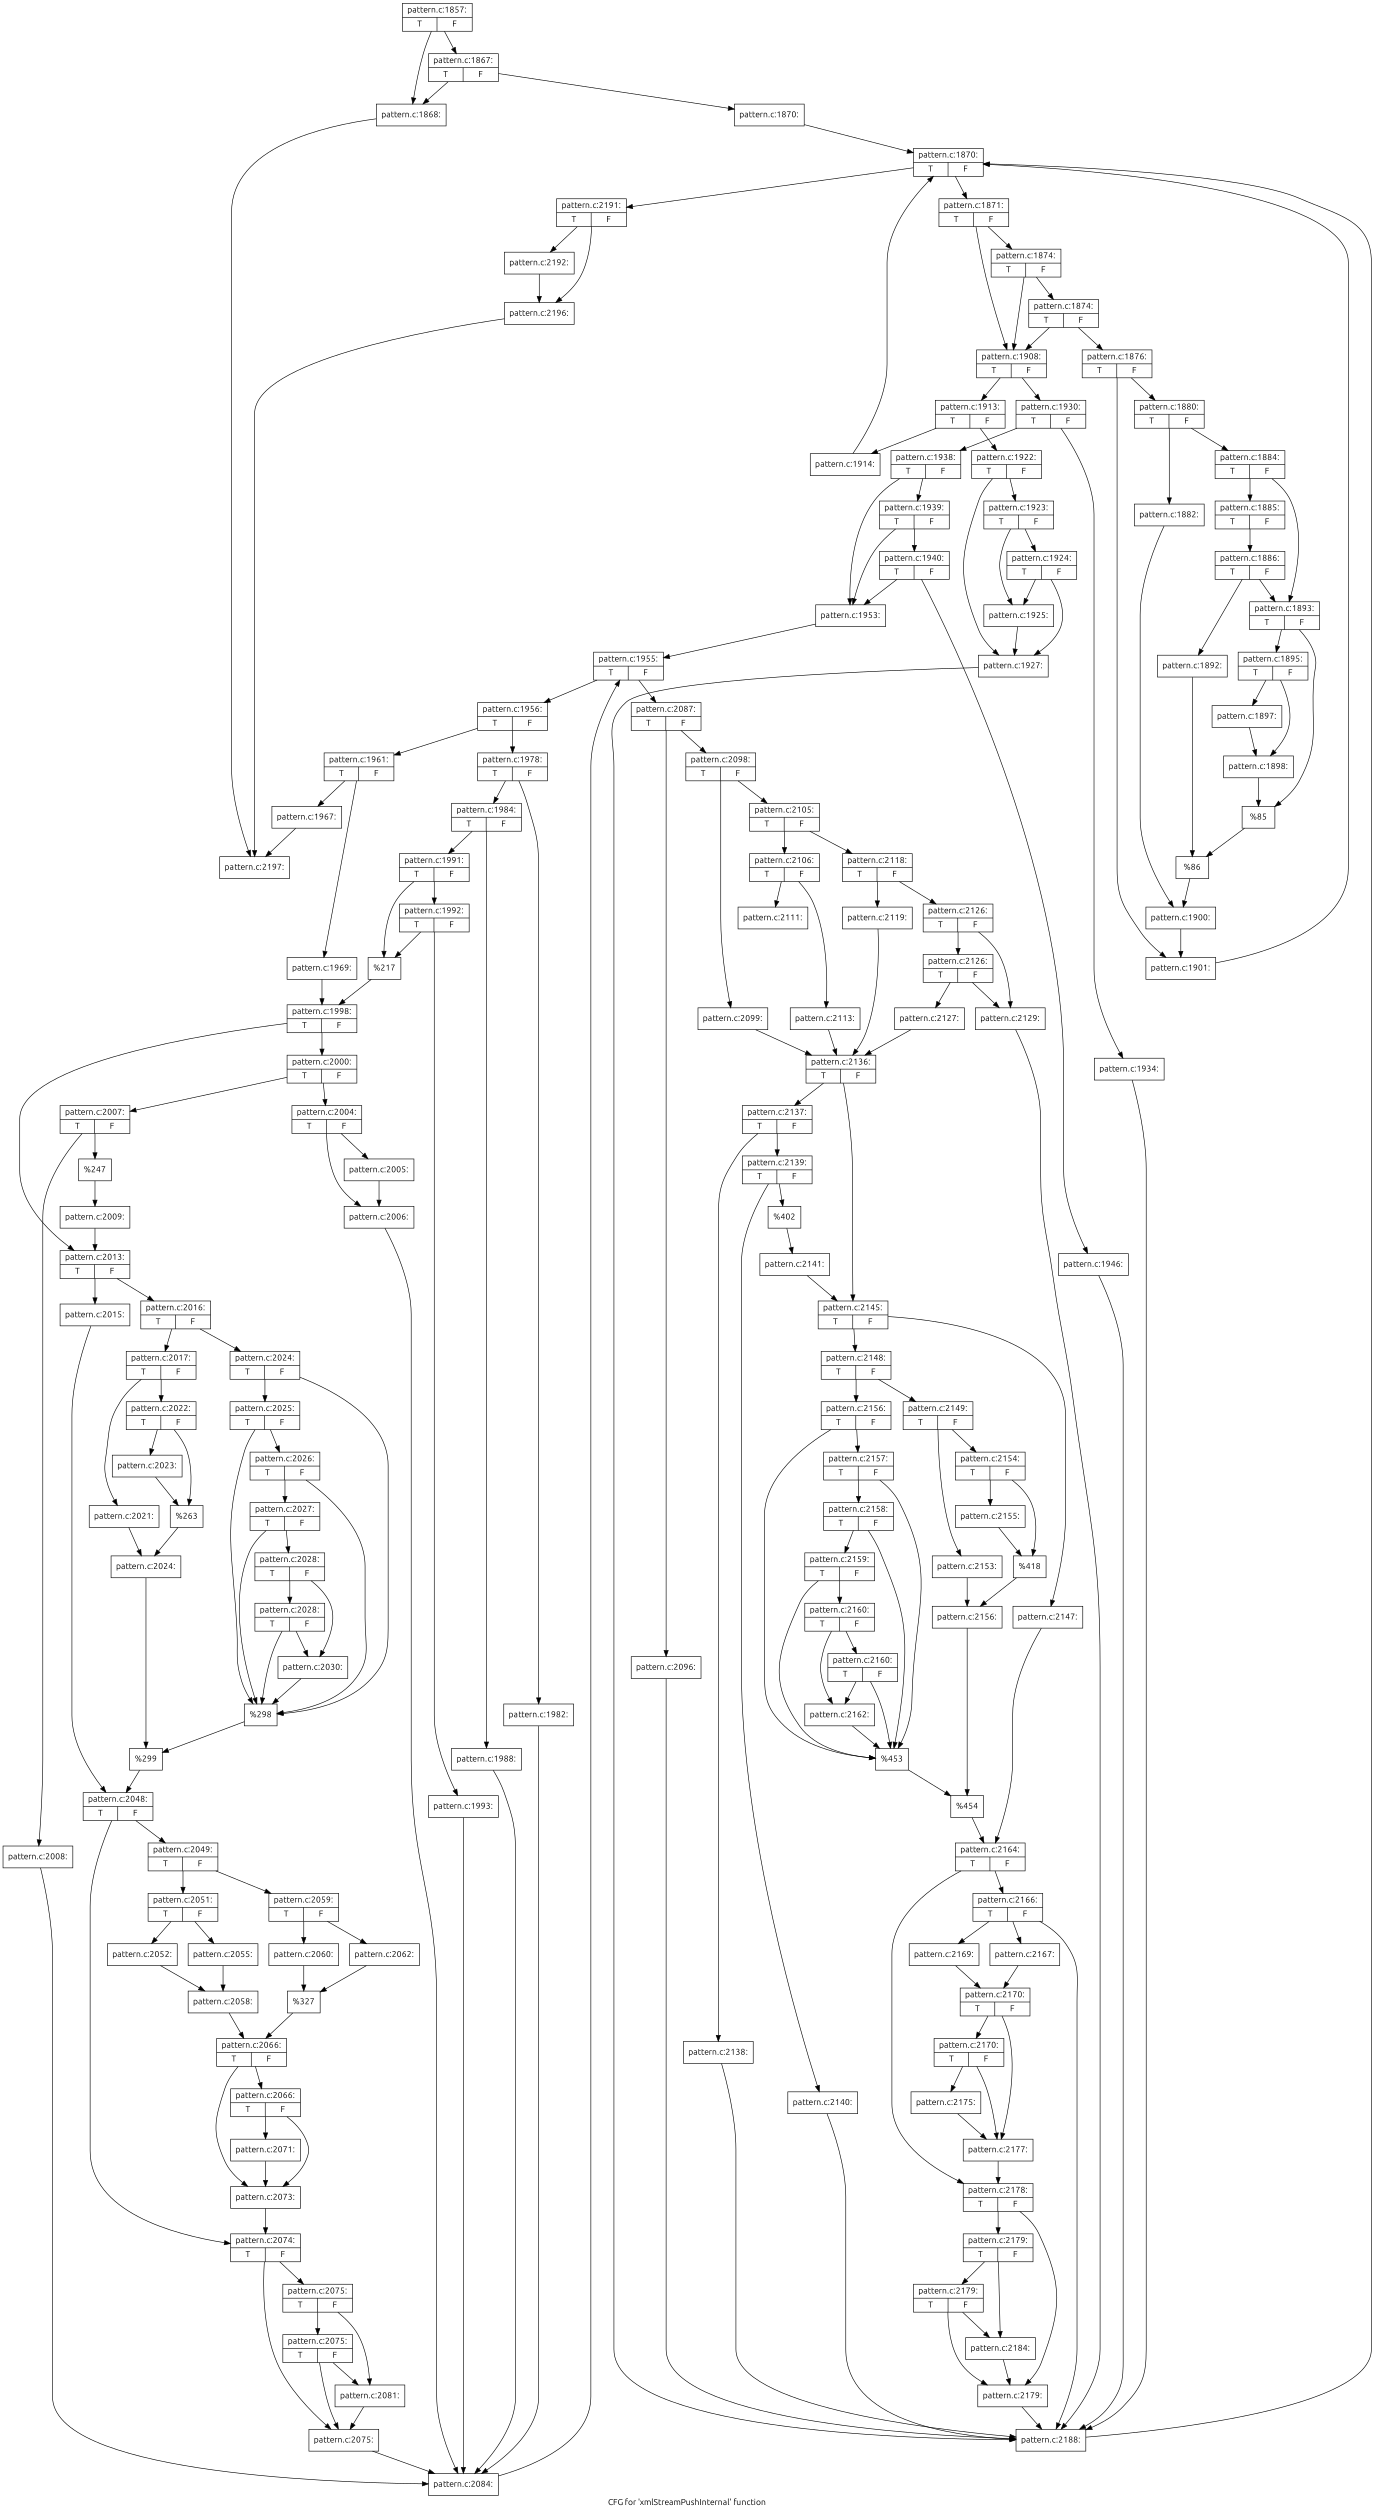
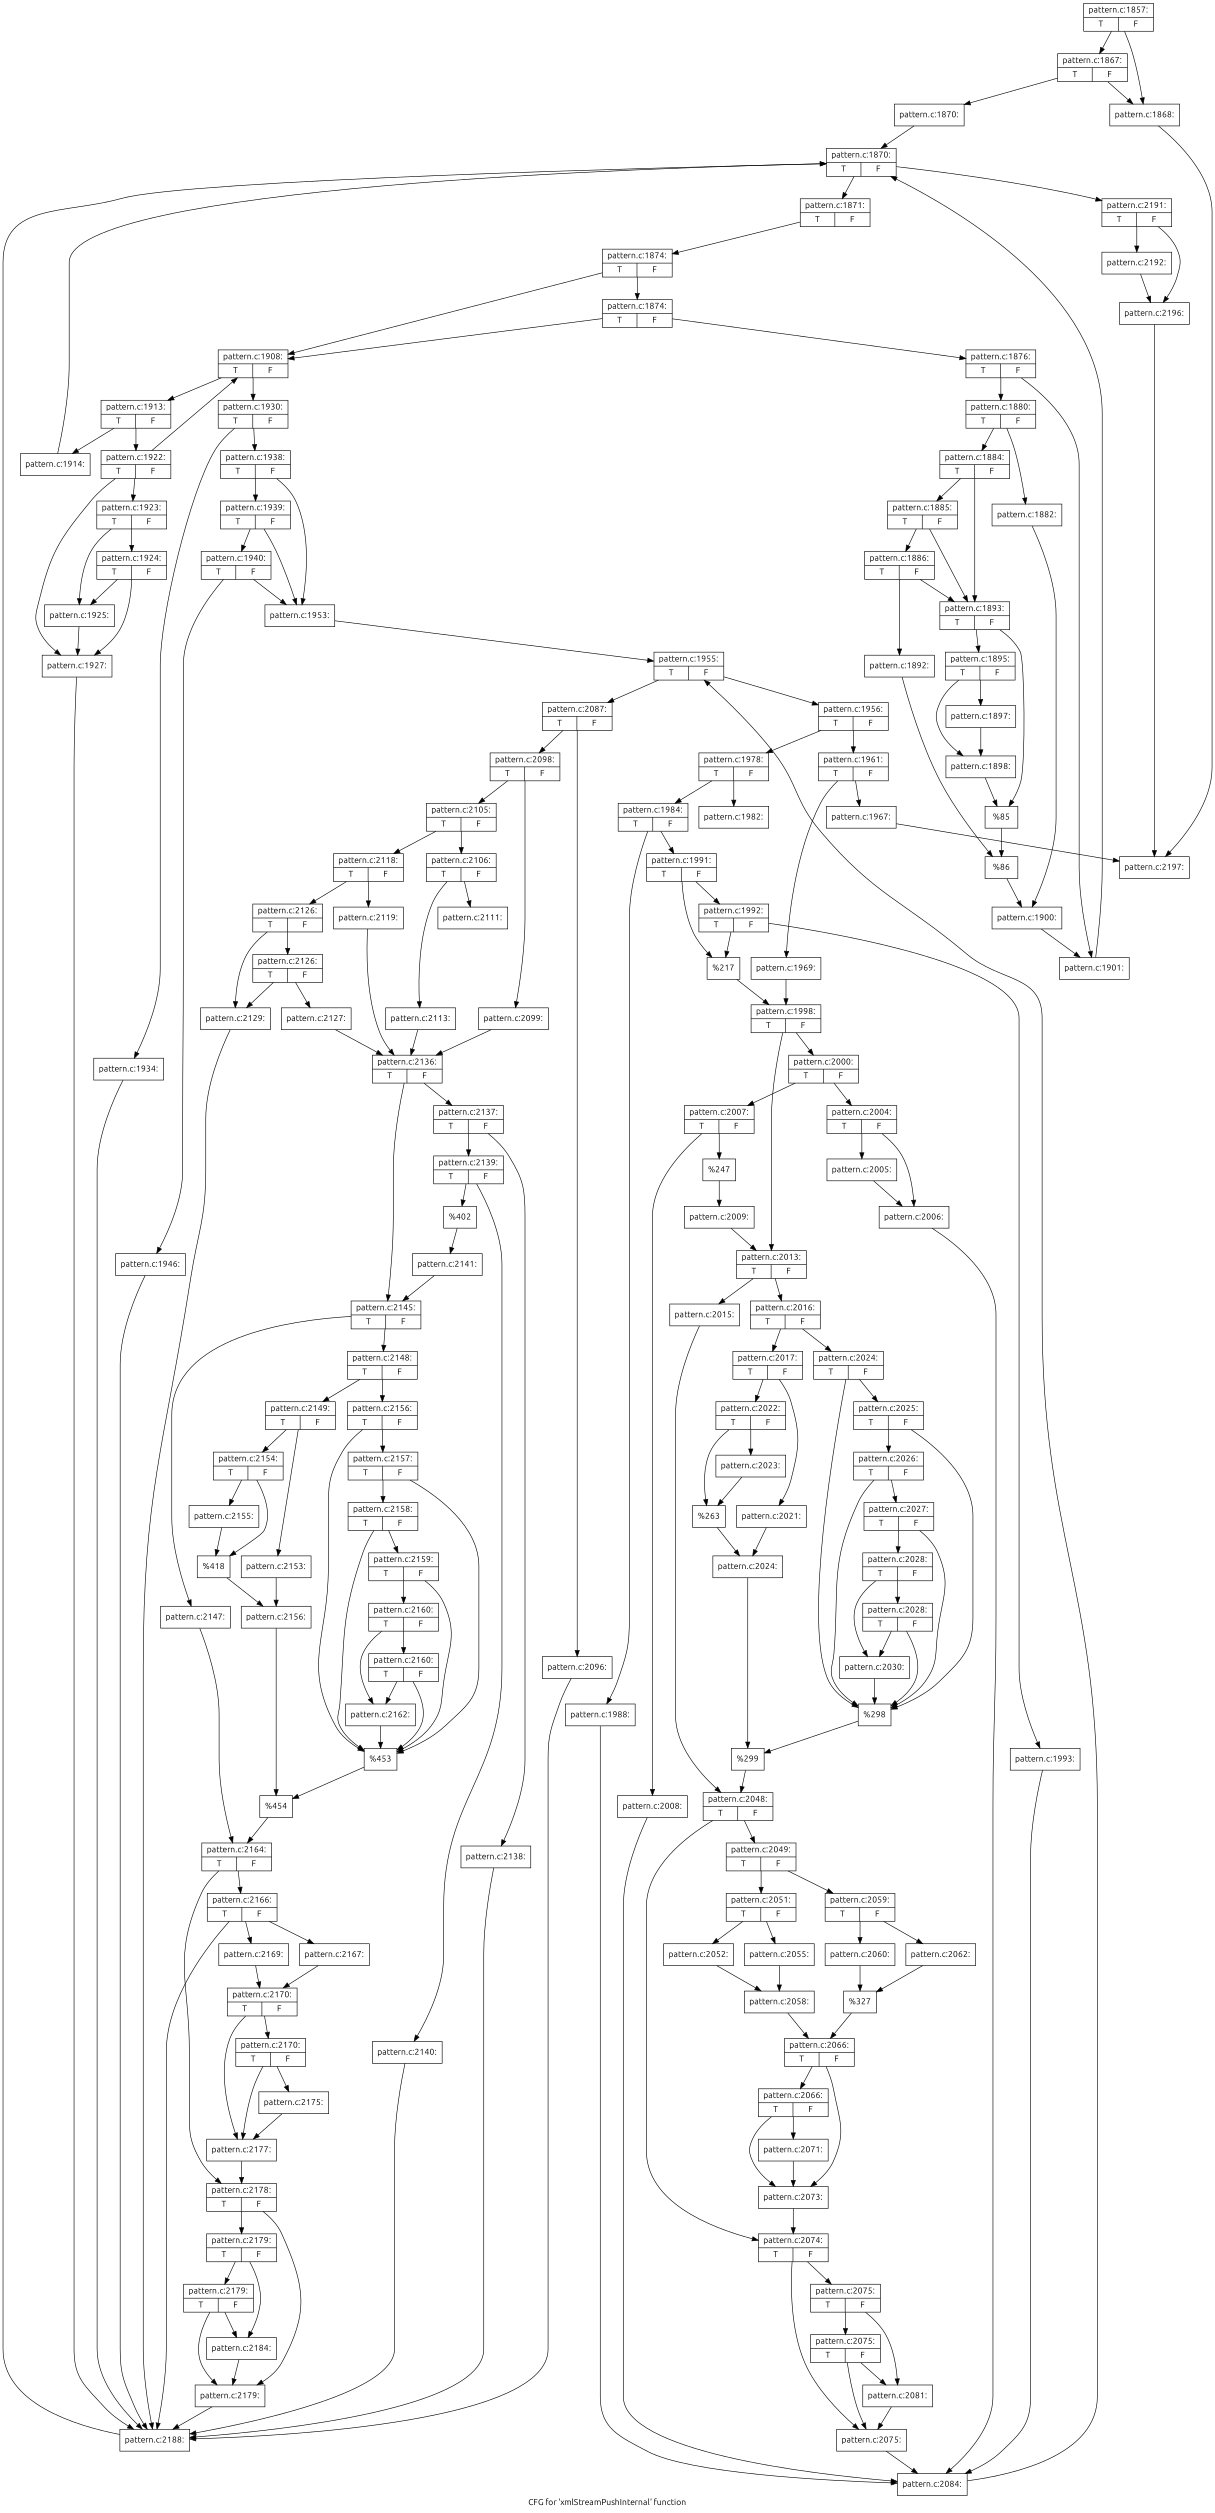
(988, 286) -> (192, 416)
none -> (947, 563)
(539, 2108) -> none
